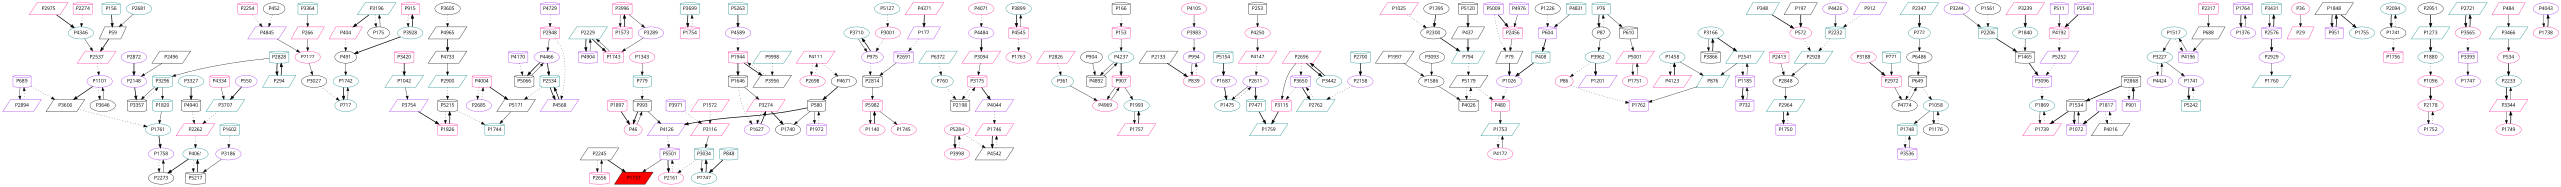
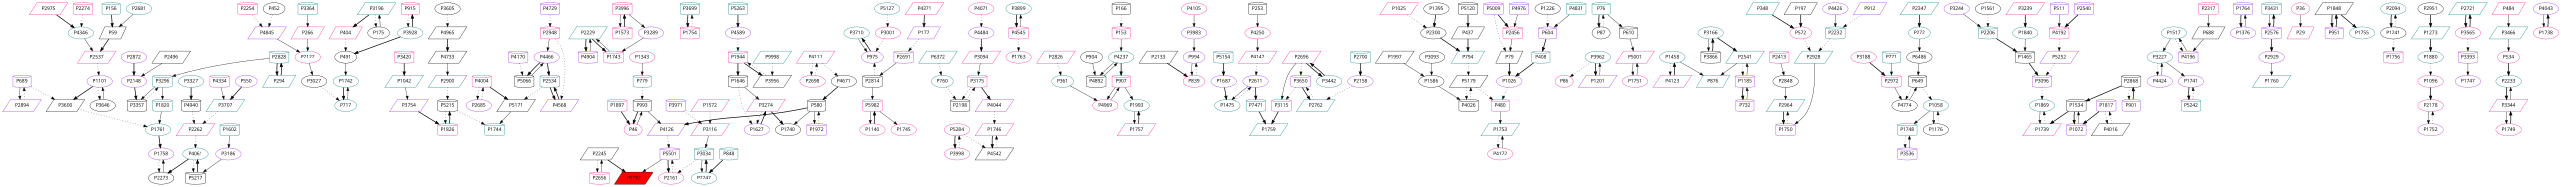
(1600, 43) -> (1600, 71)
(870, 67) -> (875, 71)
(1800, 69) -> (1813, 95)
(1639, 106) -> none
(229, 140) -> (229, 140)
